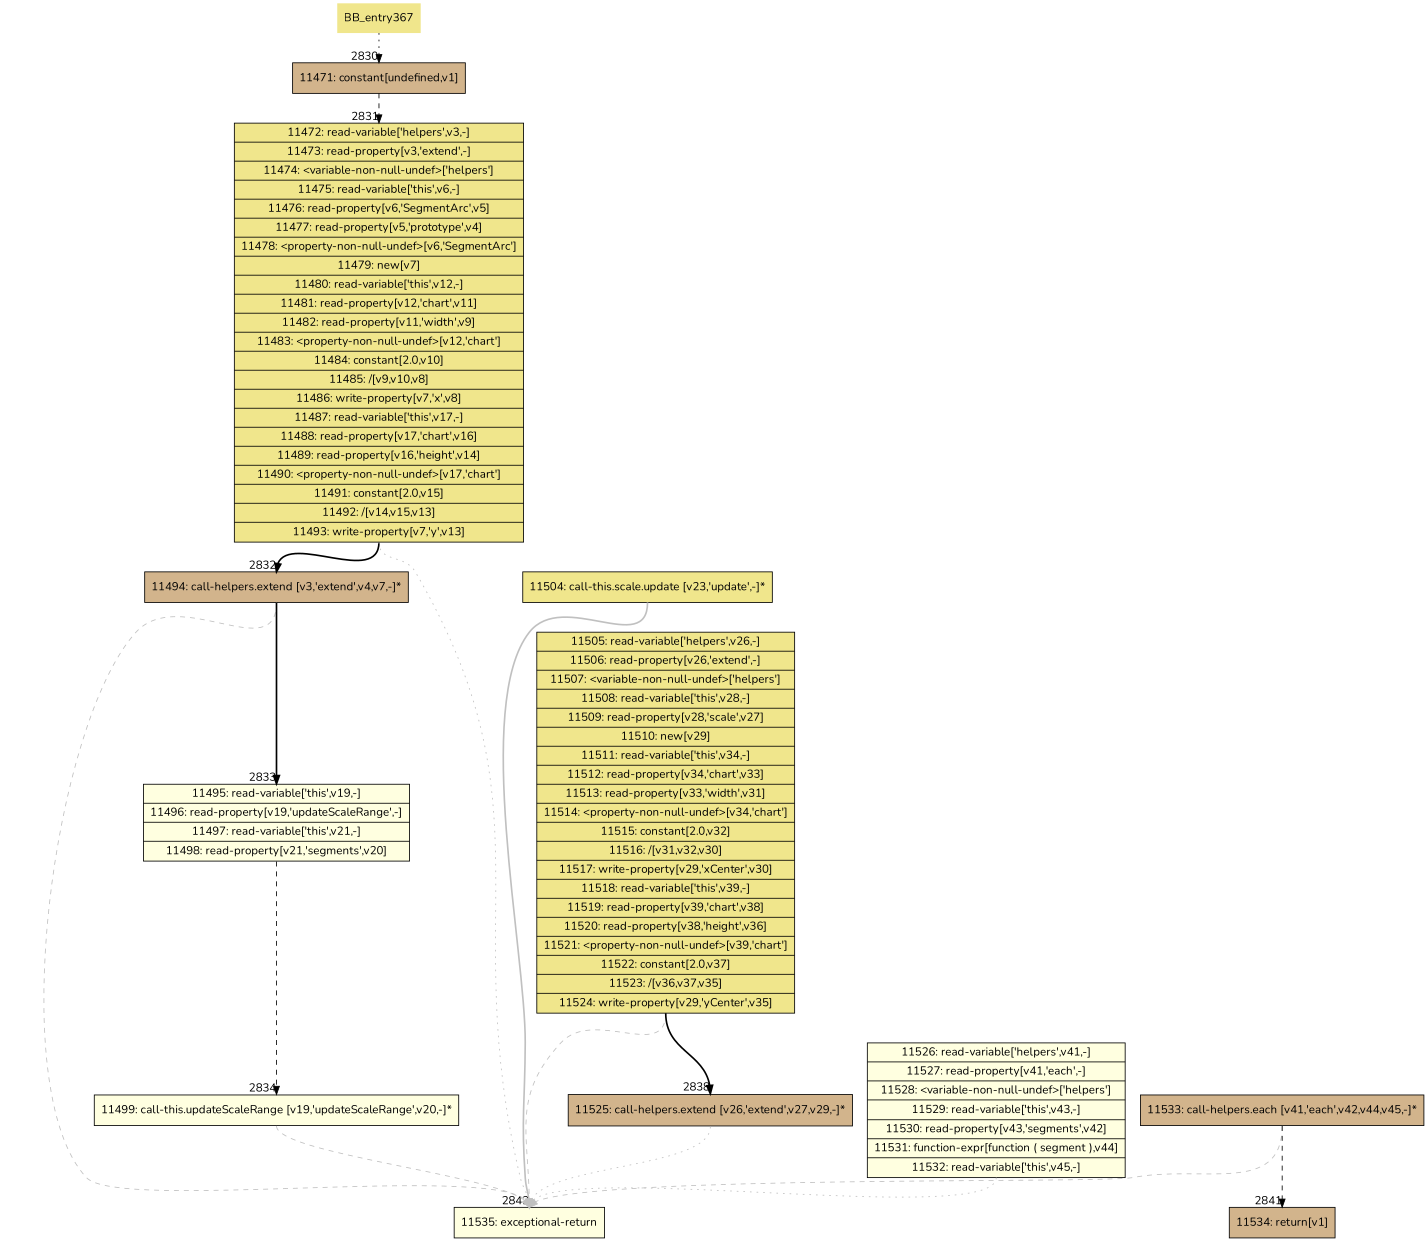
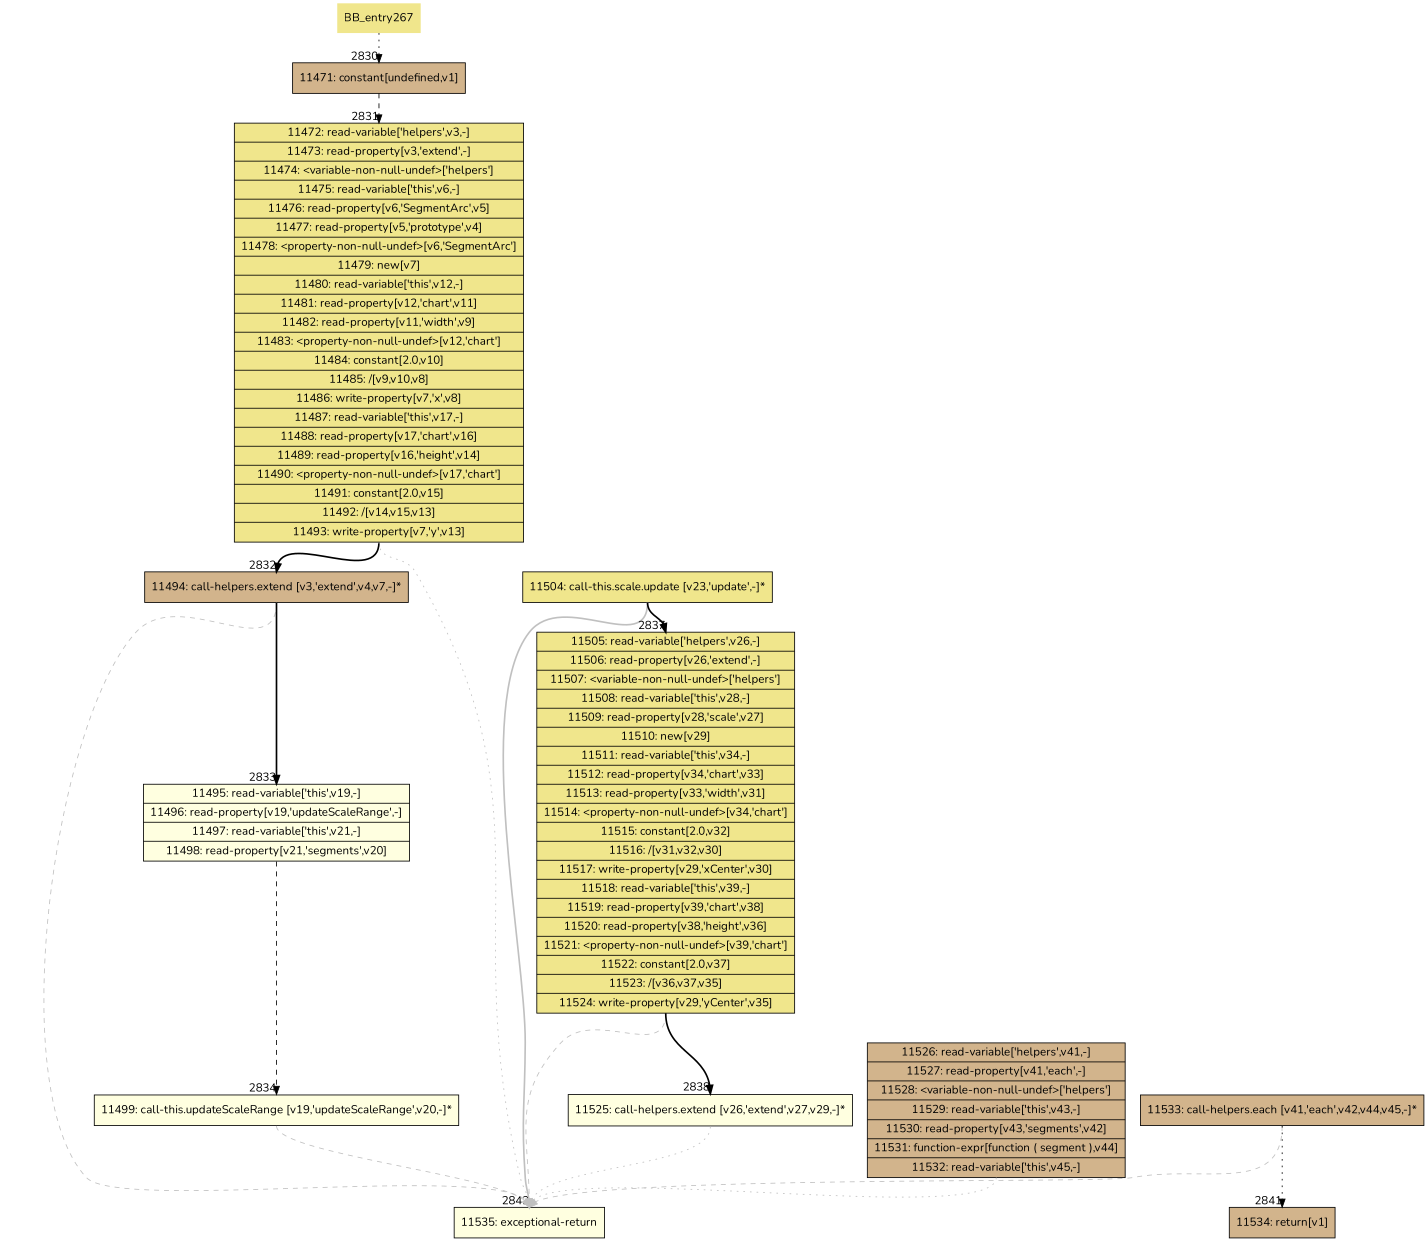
(379, 18) -> (379, 18)
none -> (653, 615)
(710, 1110) -> (710, 1110)
(996, 1110) -> (996, 1110)
(1282, 1162) -> (1282, 1162)
